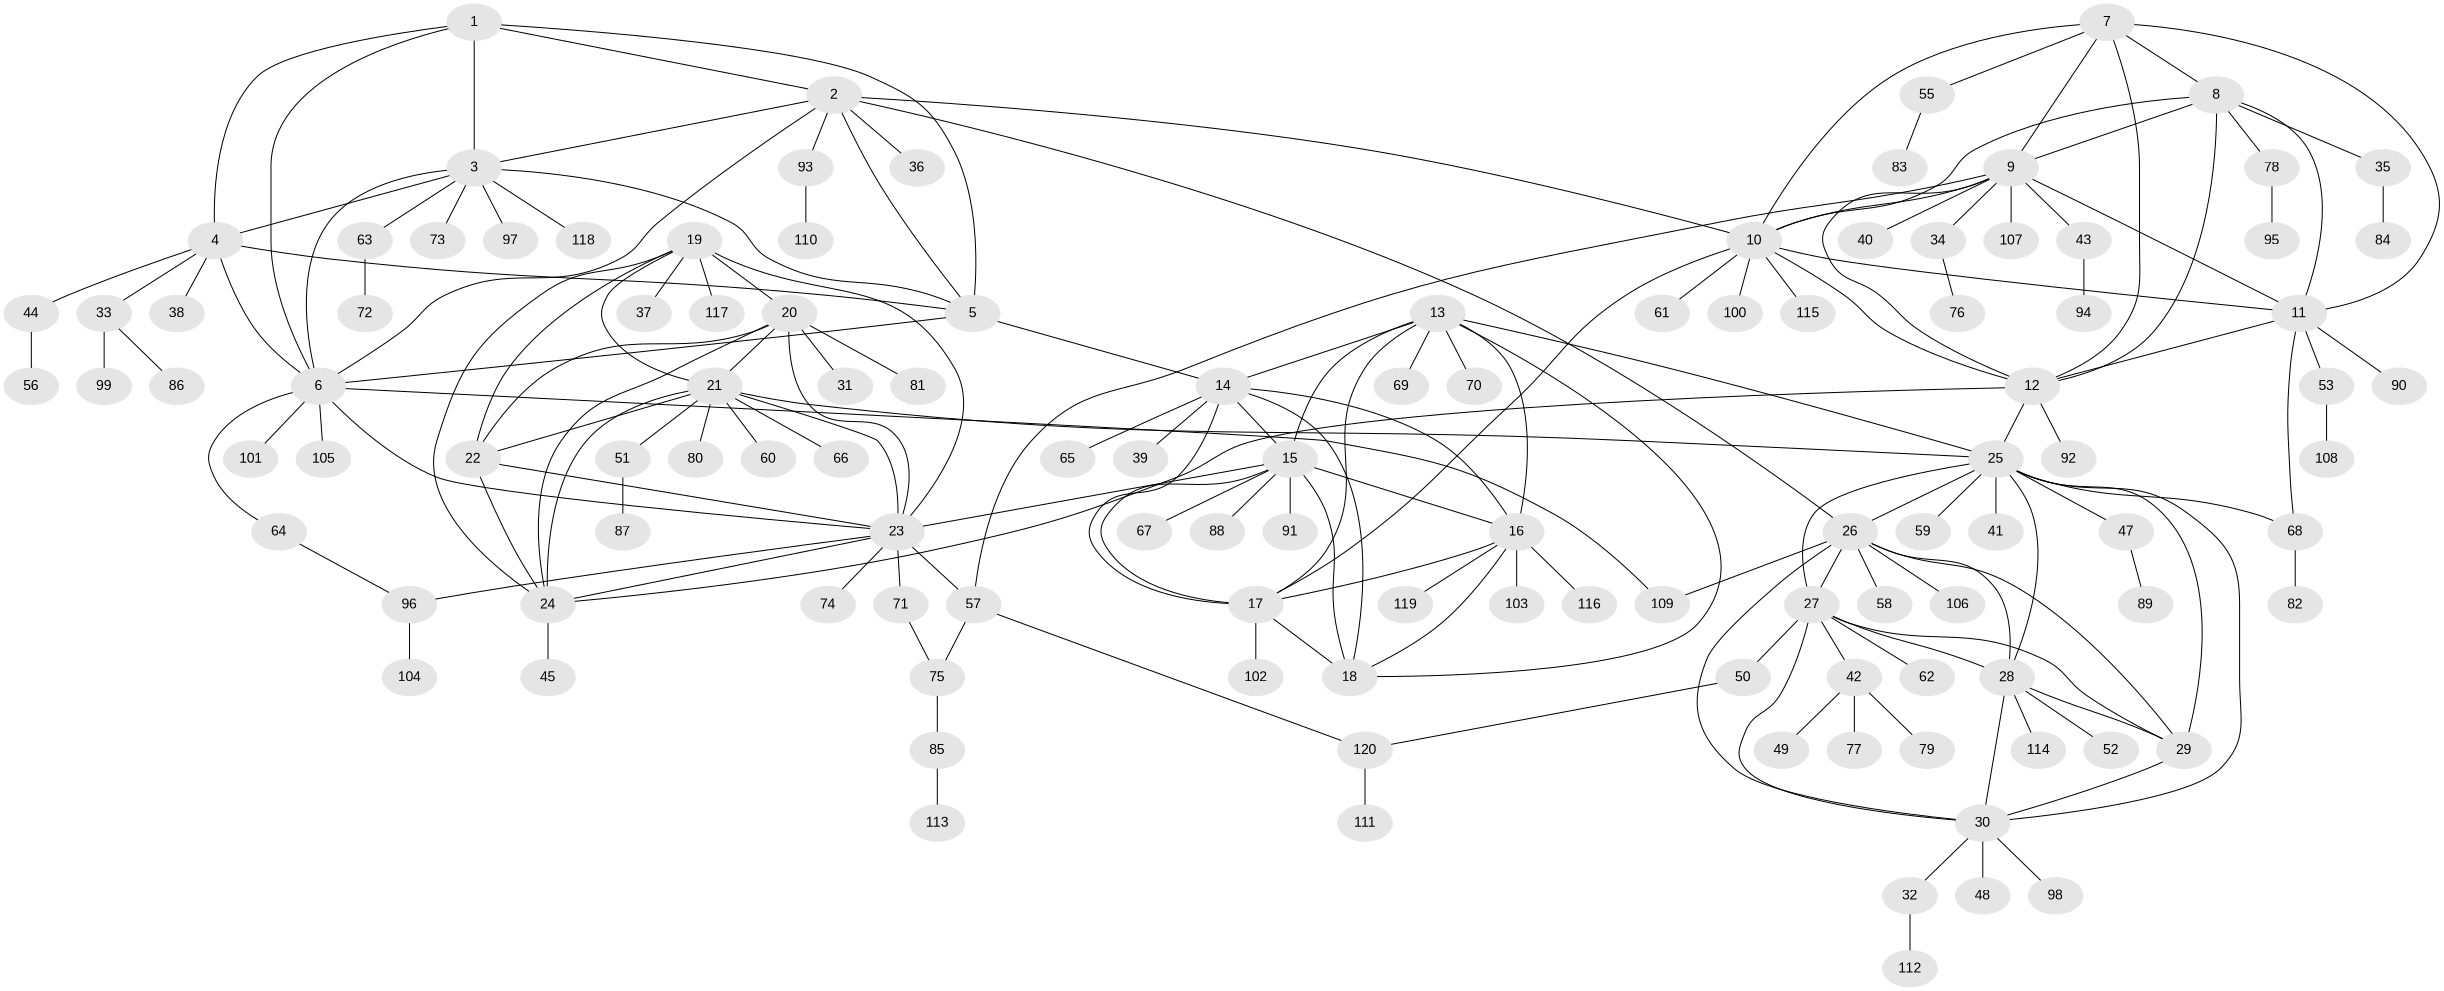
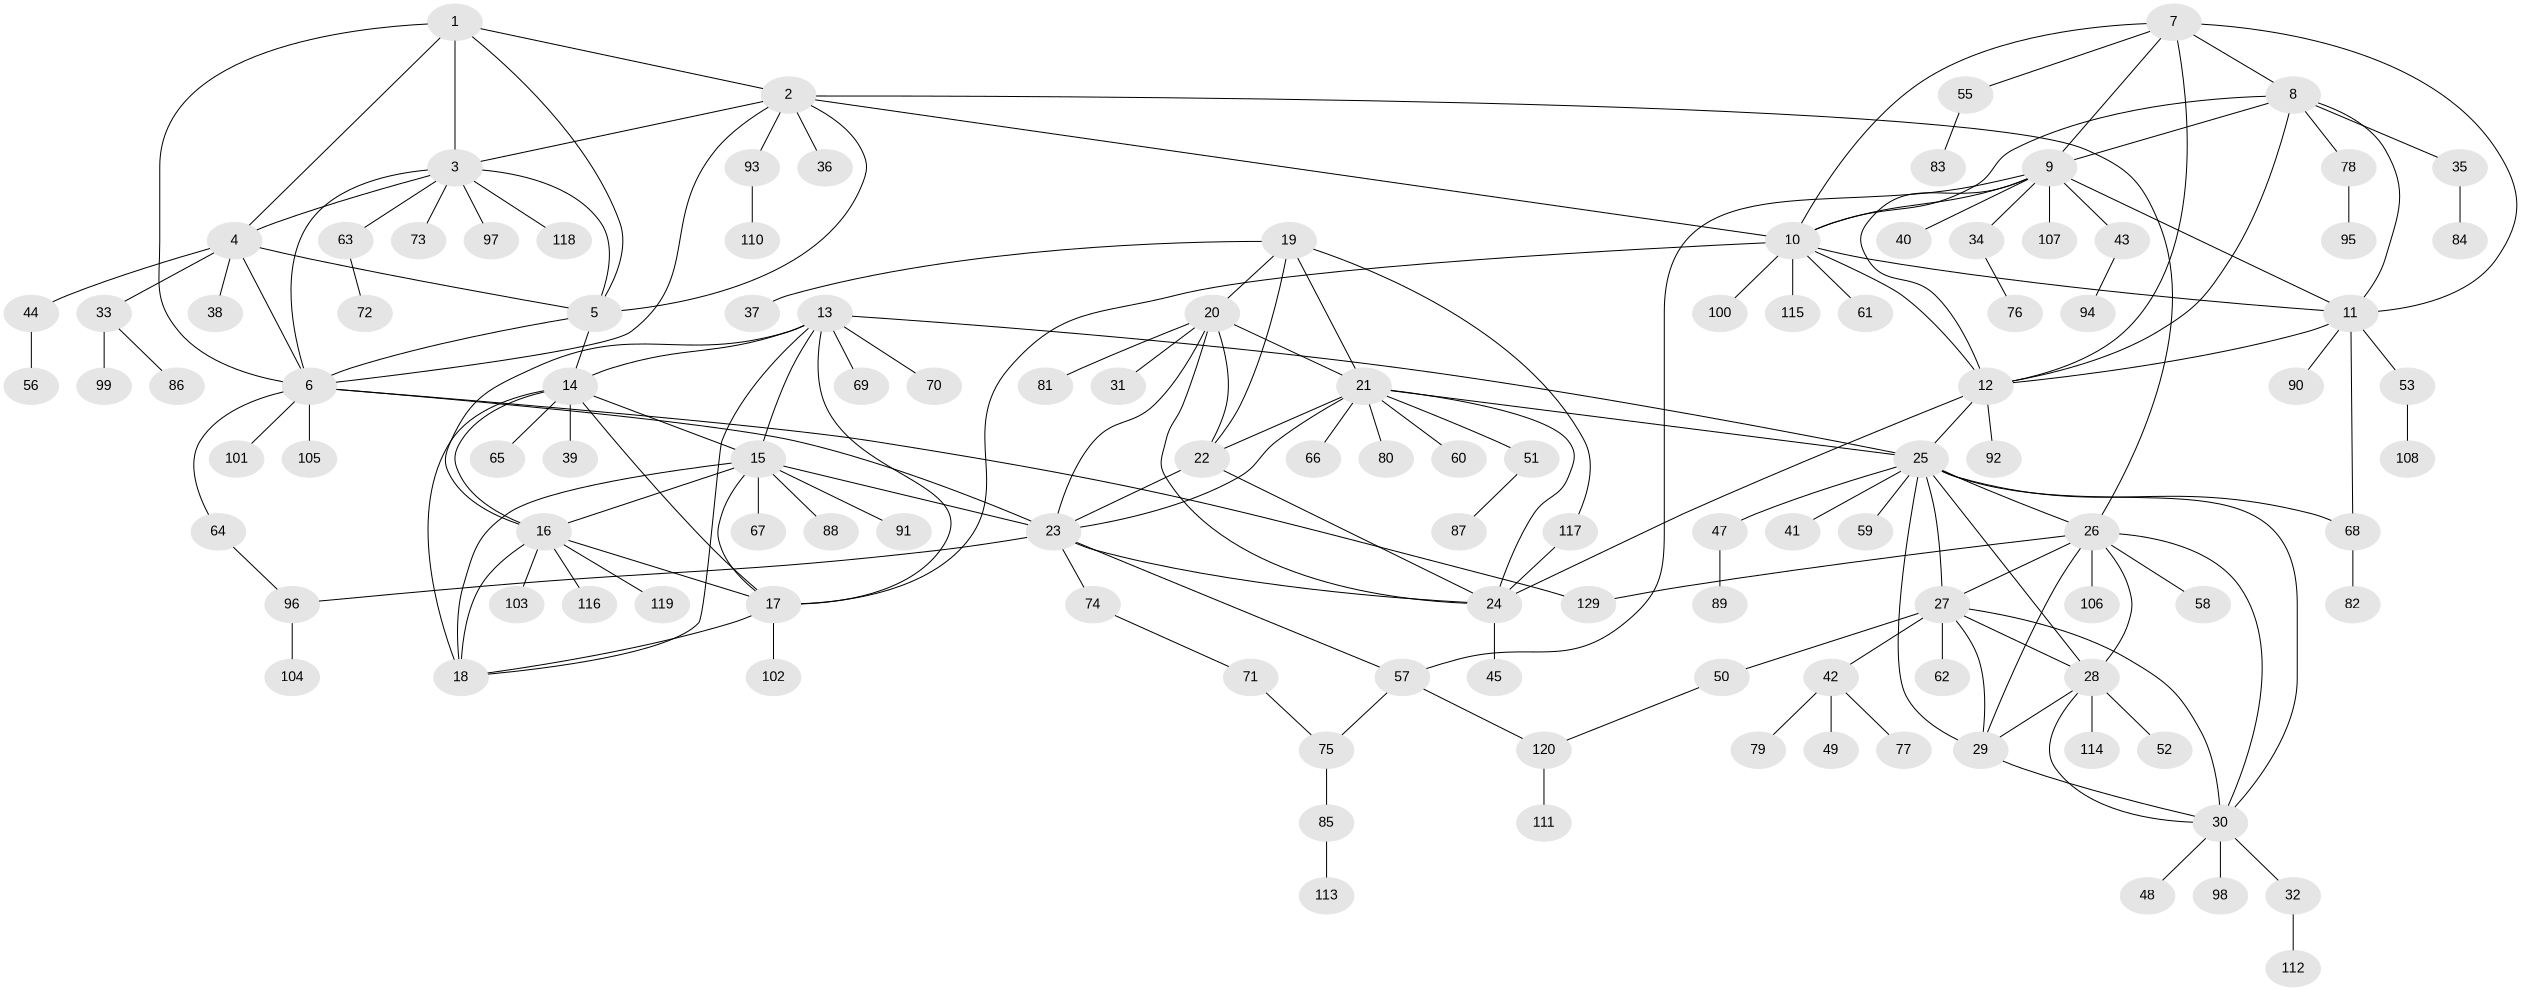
(927, 333) -> none
(461, 377) -> (1532, 568)
(899, 568) -> (1172, 641)
(1662, 605) -> (1588, 605)
